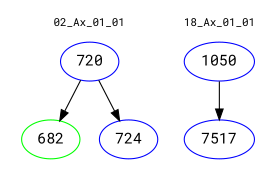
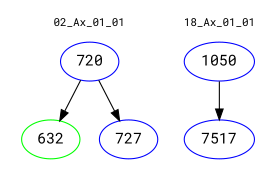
(51, 139) -> (51, 139)
(129, 139) -> (129, 139)
